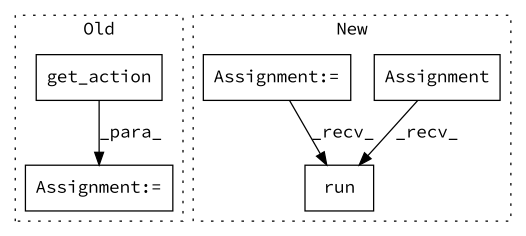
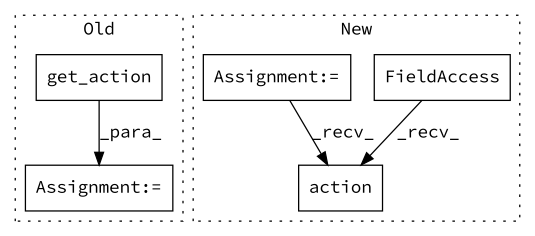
(437, 78) -> (442, 78)
(339, 188) -> (341, 188)
